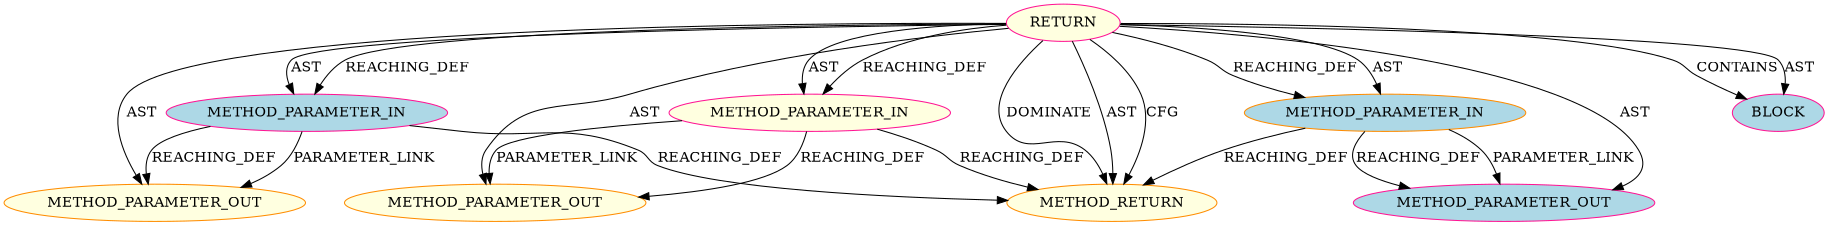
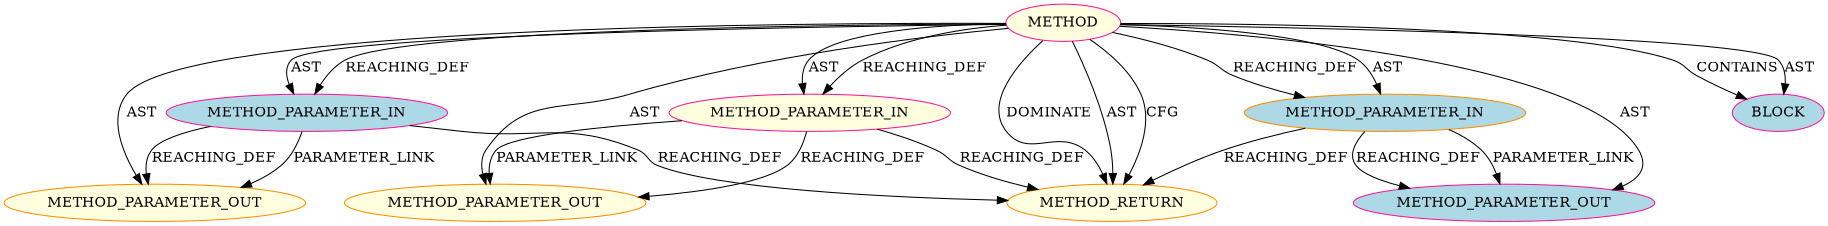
(1063, 23) -> (1063, 23)
